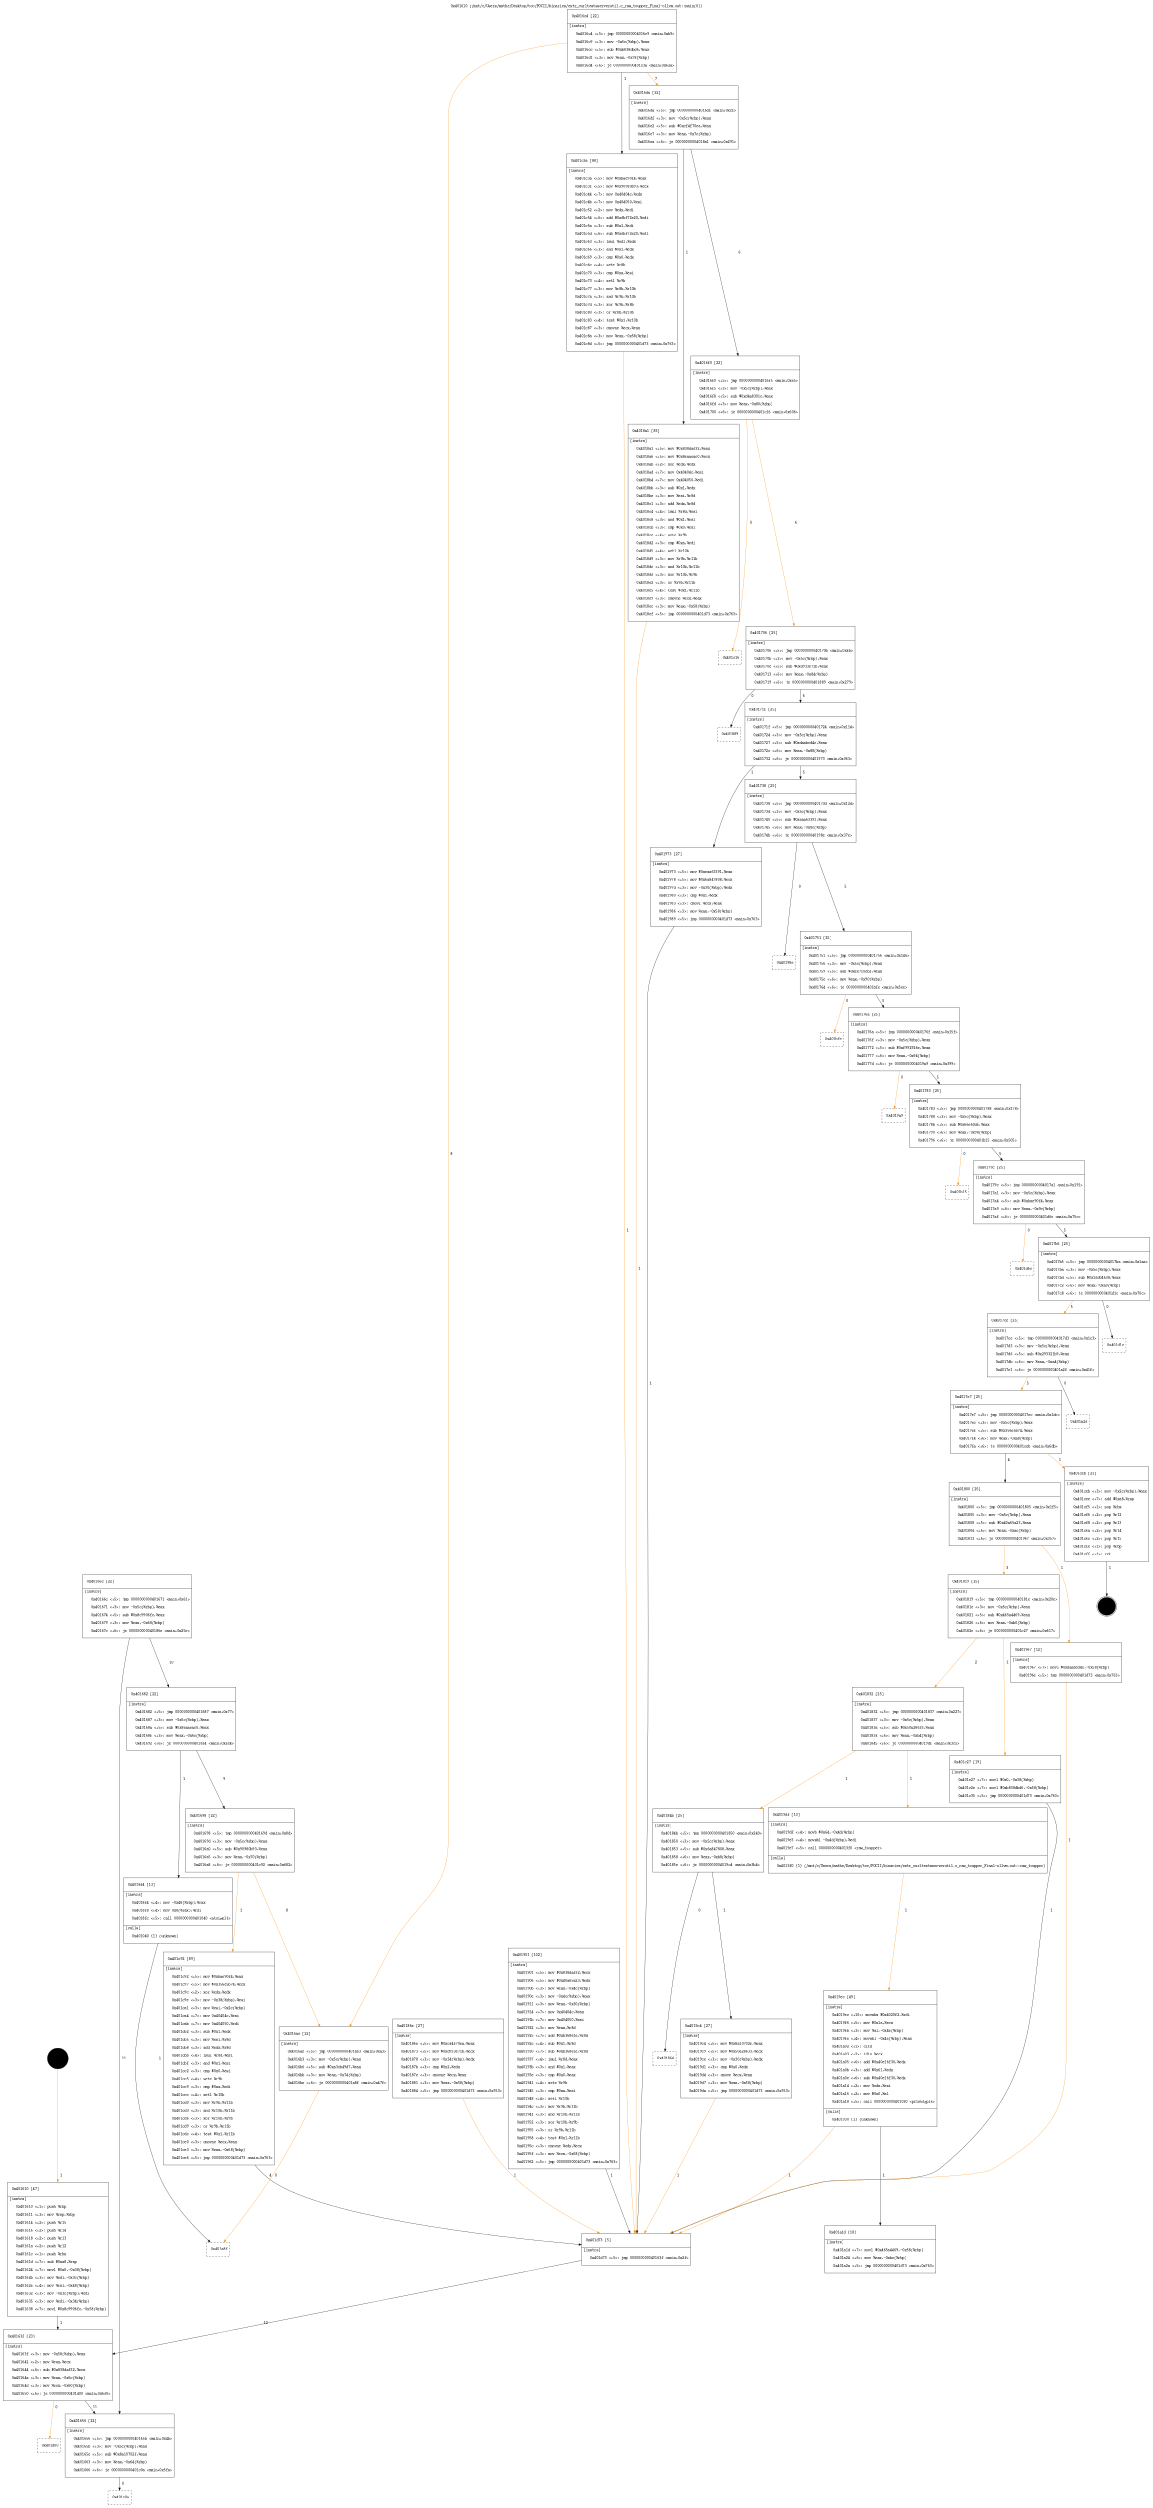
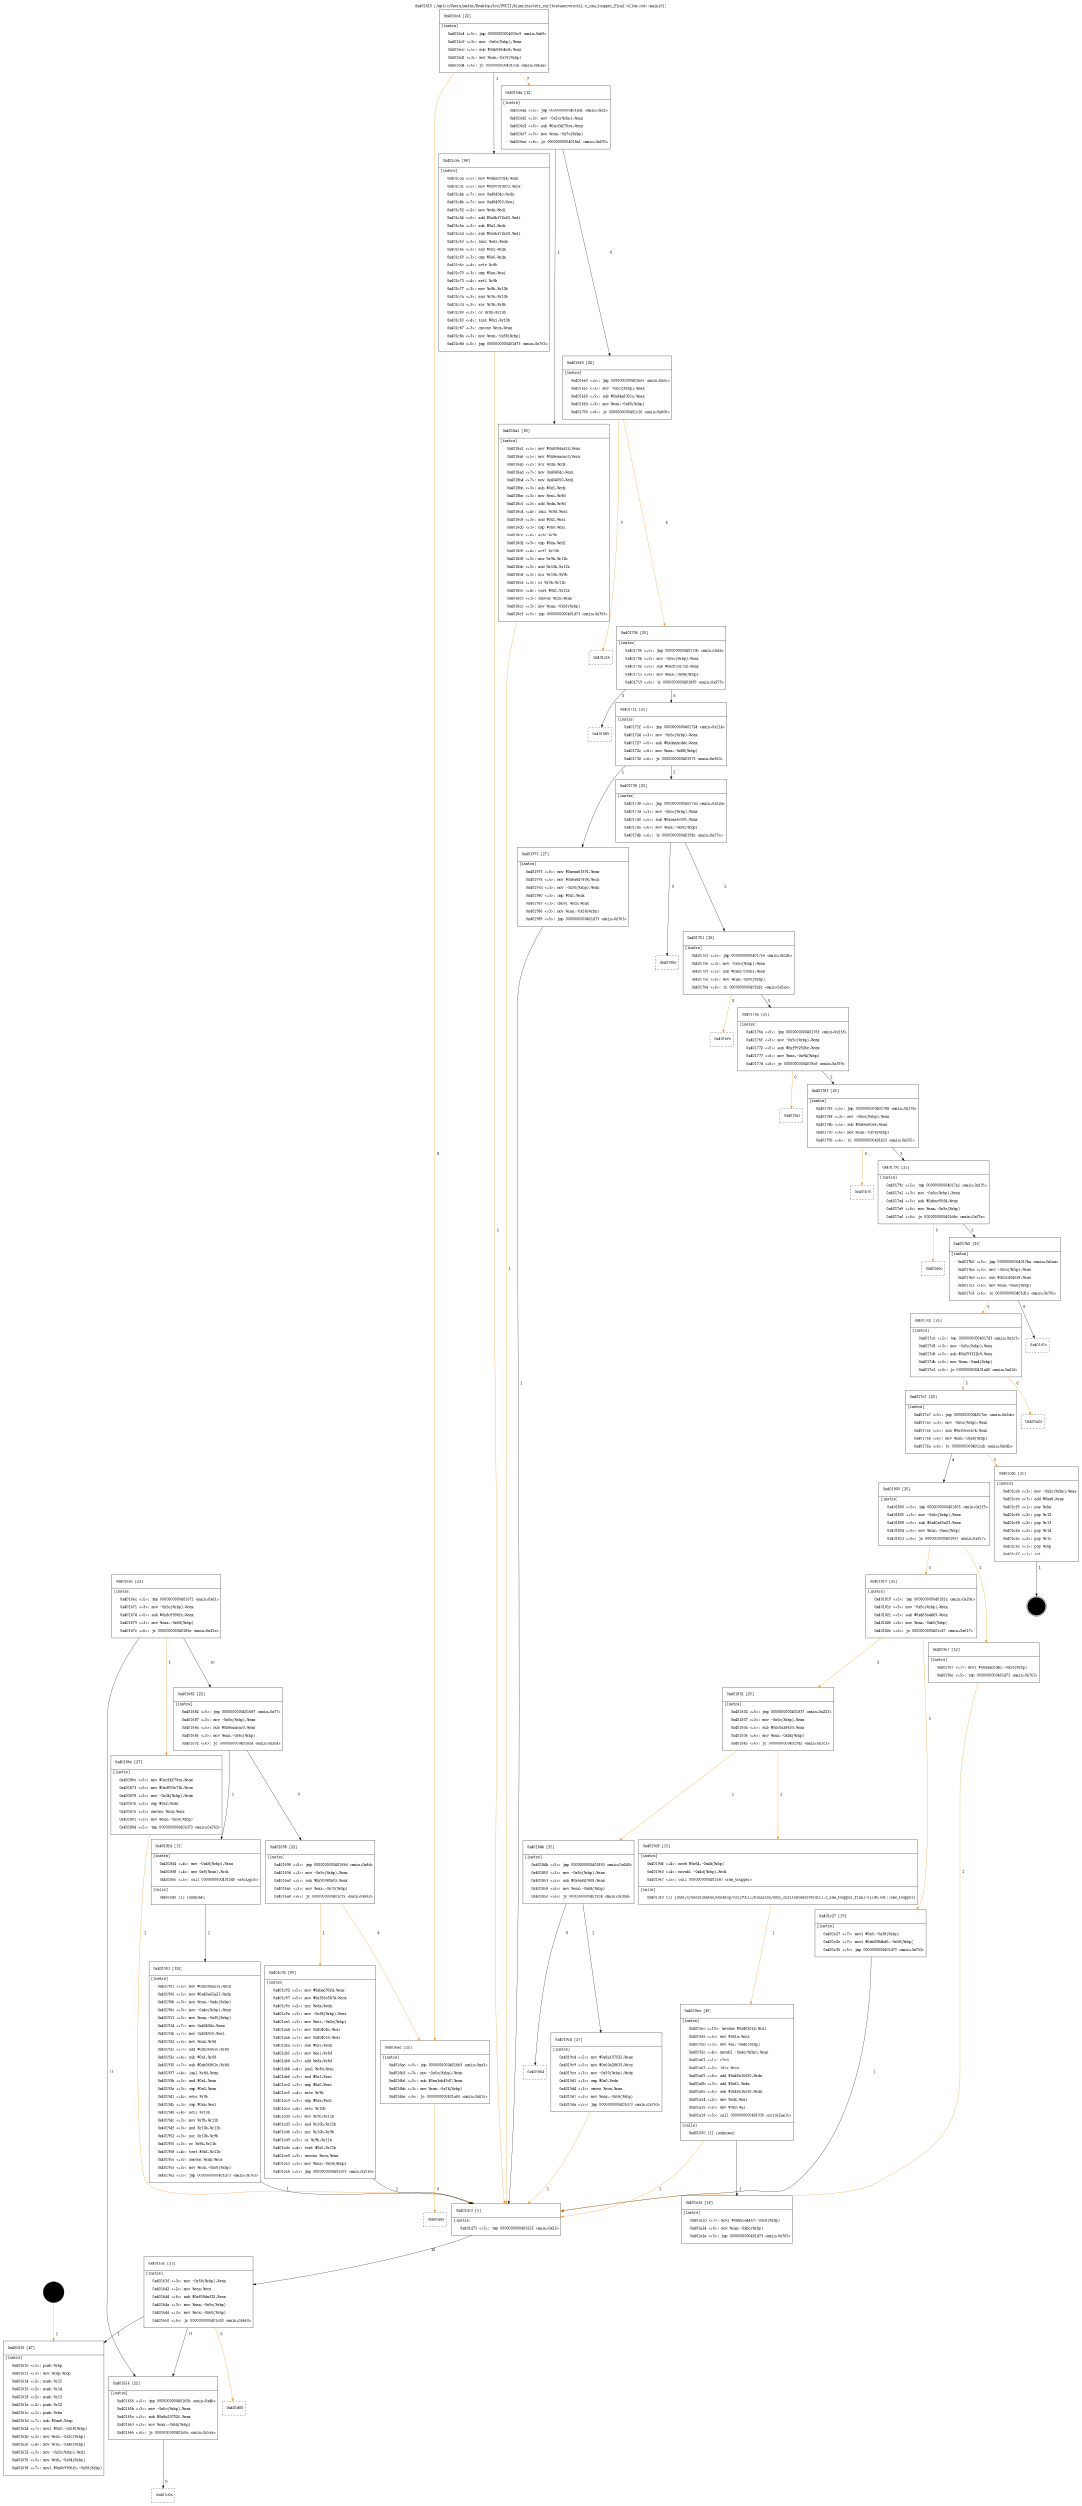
(1066, 1395) -> (1021, 1393)
none -> (166, 1695)
(139, 2101) -> (205, 1932)
(269, 2176) -> (396, 2189)
(58, 2322) -> (124, 2328)
